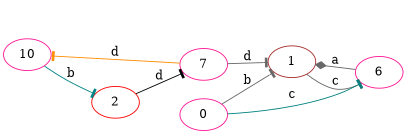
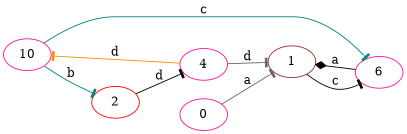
(204, 64) -> (204, 64)
(341, 68) -> (341, 68)
(248, 81) -> (248, 81)
(331, 88) -> (331, 88)
(294, 106) -> (207, 17)
